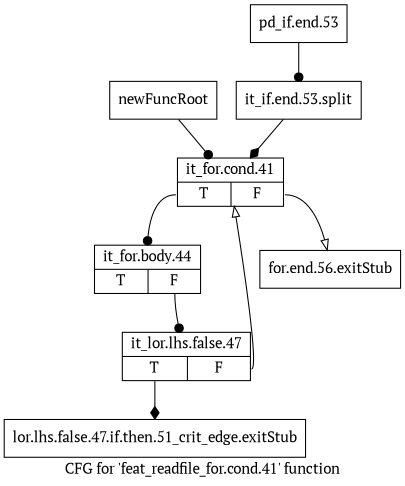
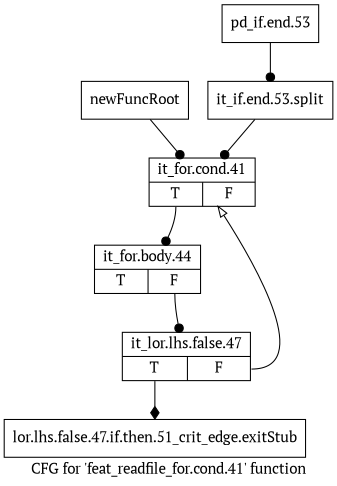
(271, 134) -> (241, 135)
(330, 269) -> none
